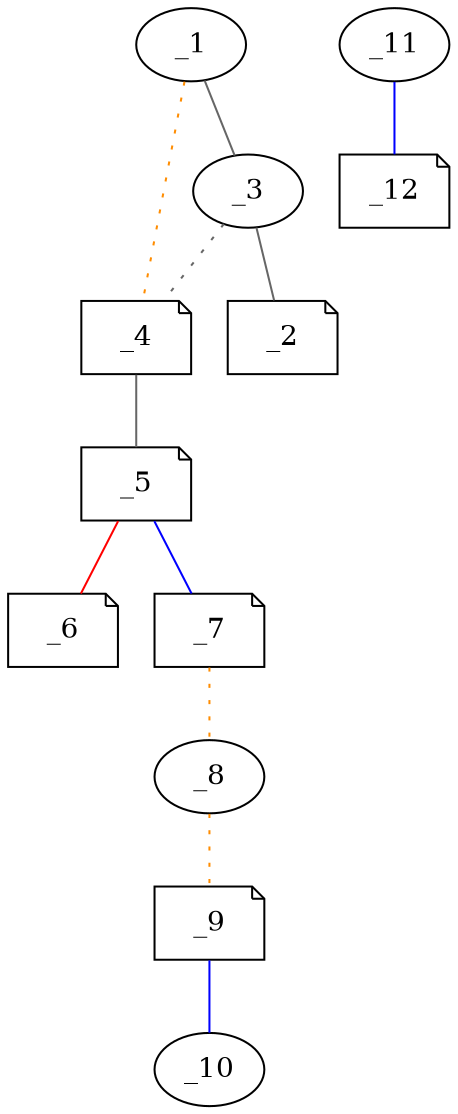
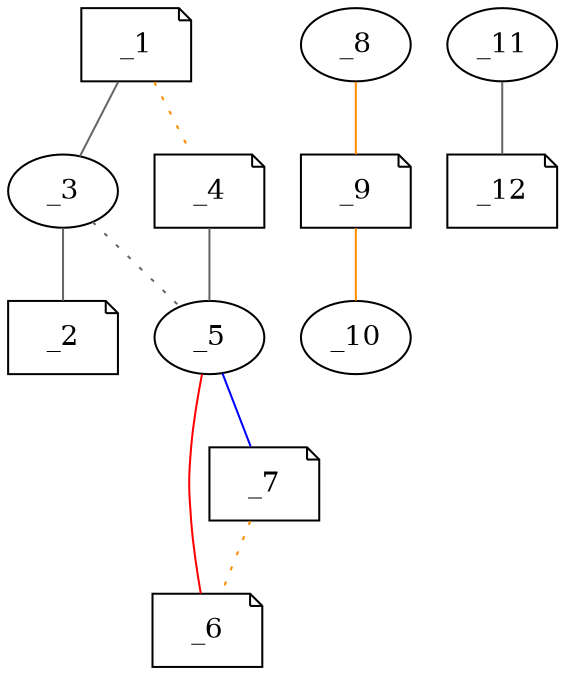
(191, 45) -> (136, 45)
(394, 118) -> (502, 118)
(194, 262) -> (136, 264)
(136, 484) -> (209, 338)
(209, 704) -> (236, 557)
(209, 850) -> (356, 118)
(209, 997) -> (356, 265)
